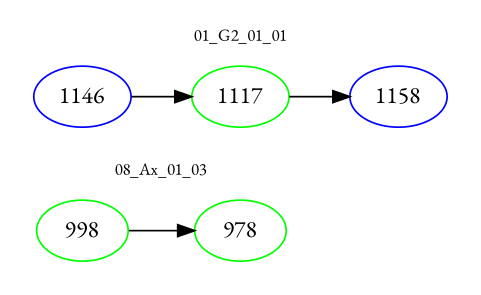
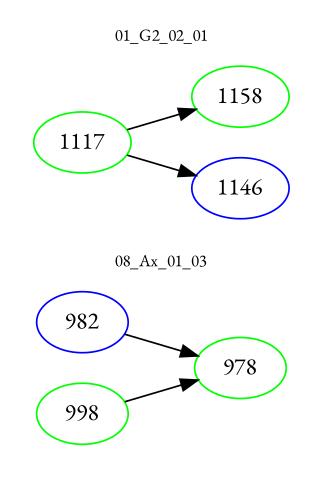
(240, 36) -> (161, 36)
(153, 97) -> (153, 163)
(399, 97) -> (240, 97)
none -> (82, 322)
